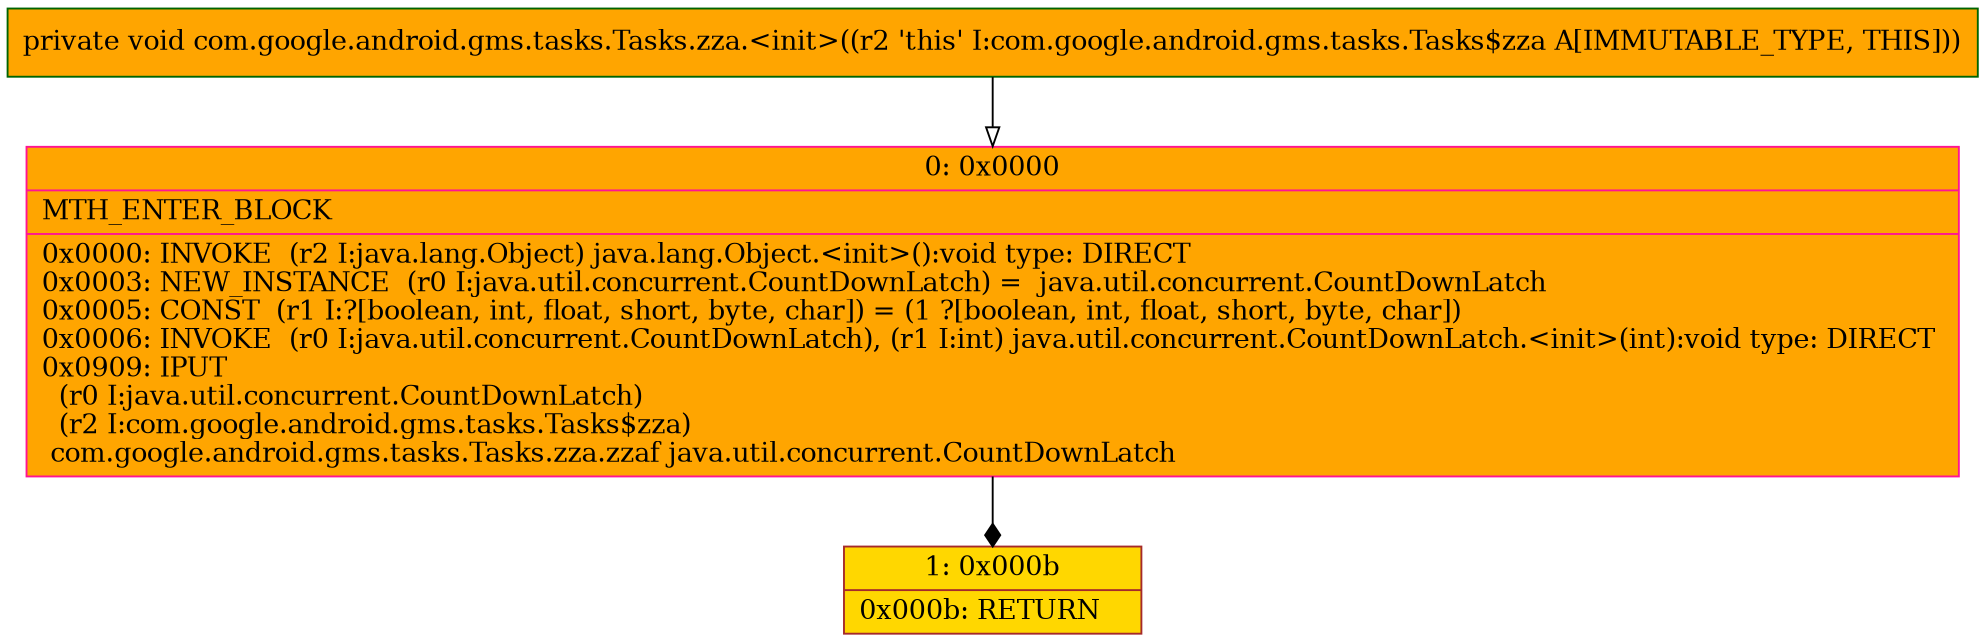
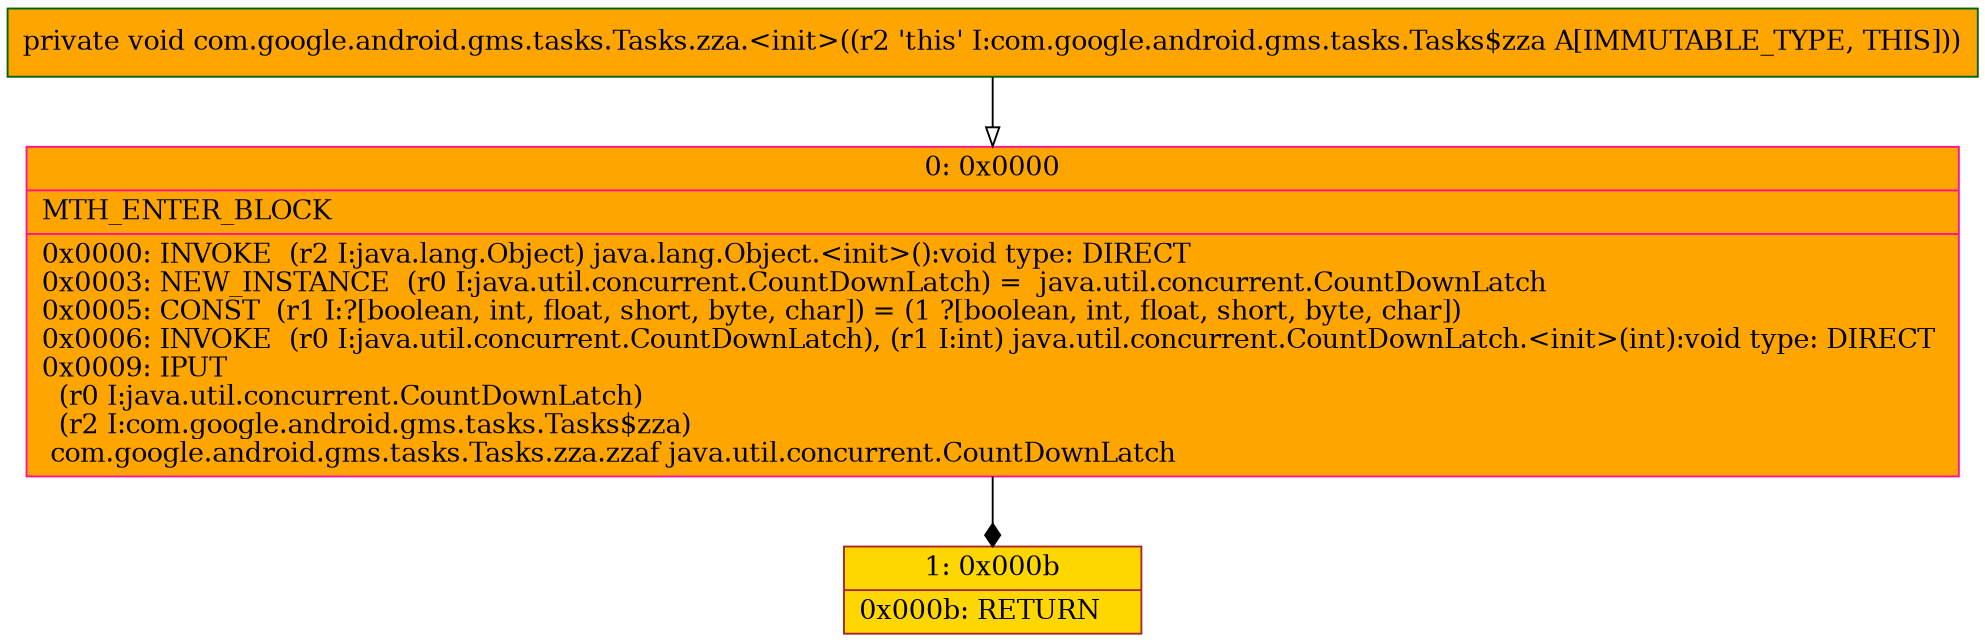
(143, 368) -> (143, 368)
